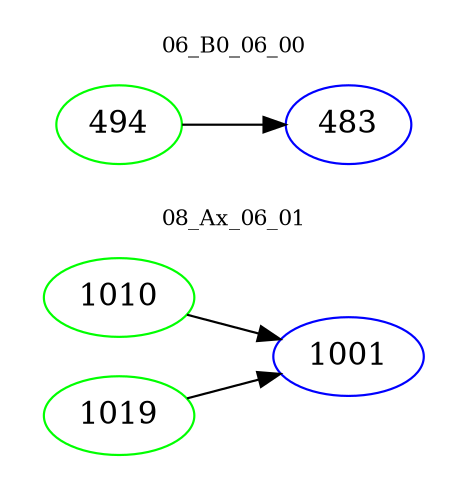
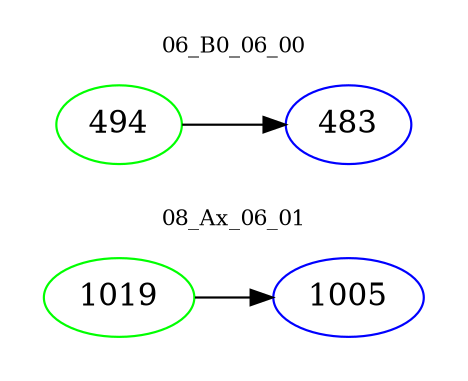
(119, 298) -> none
(349, 357) -> (349, 298)
